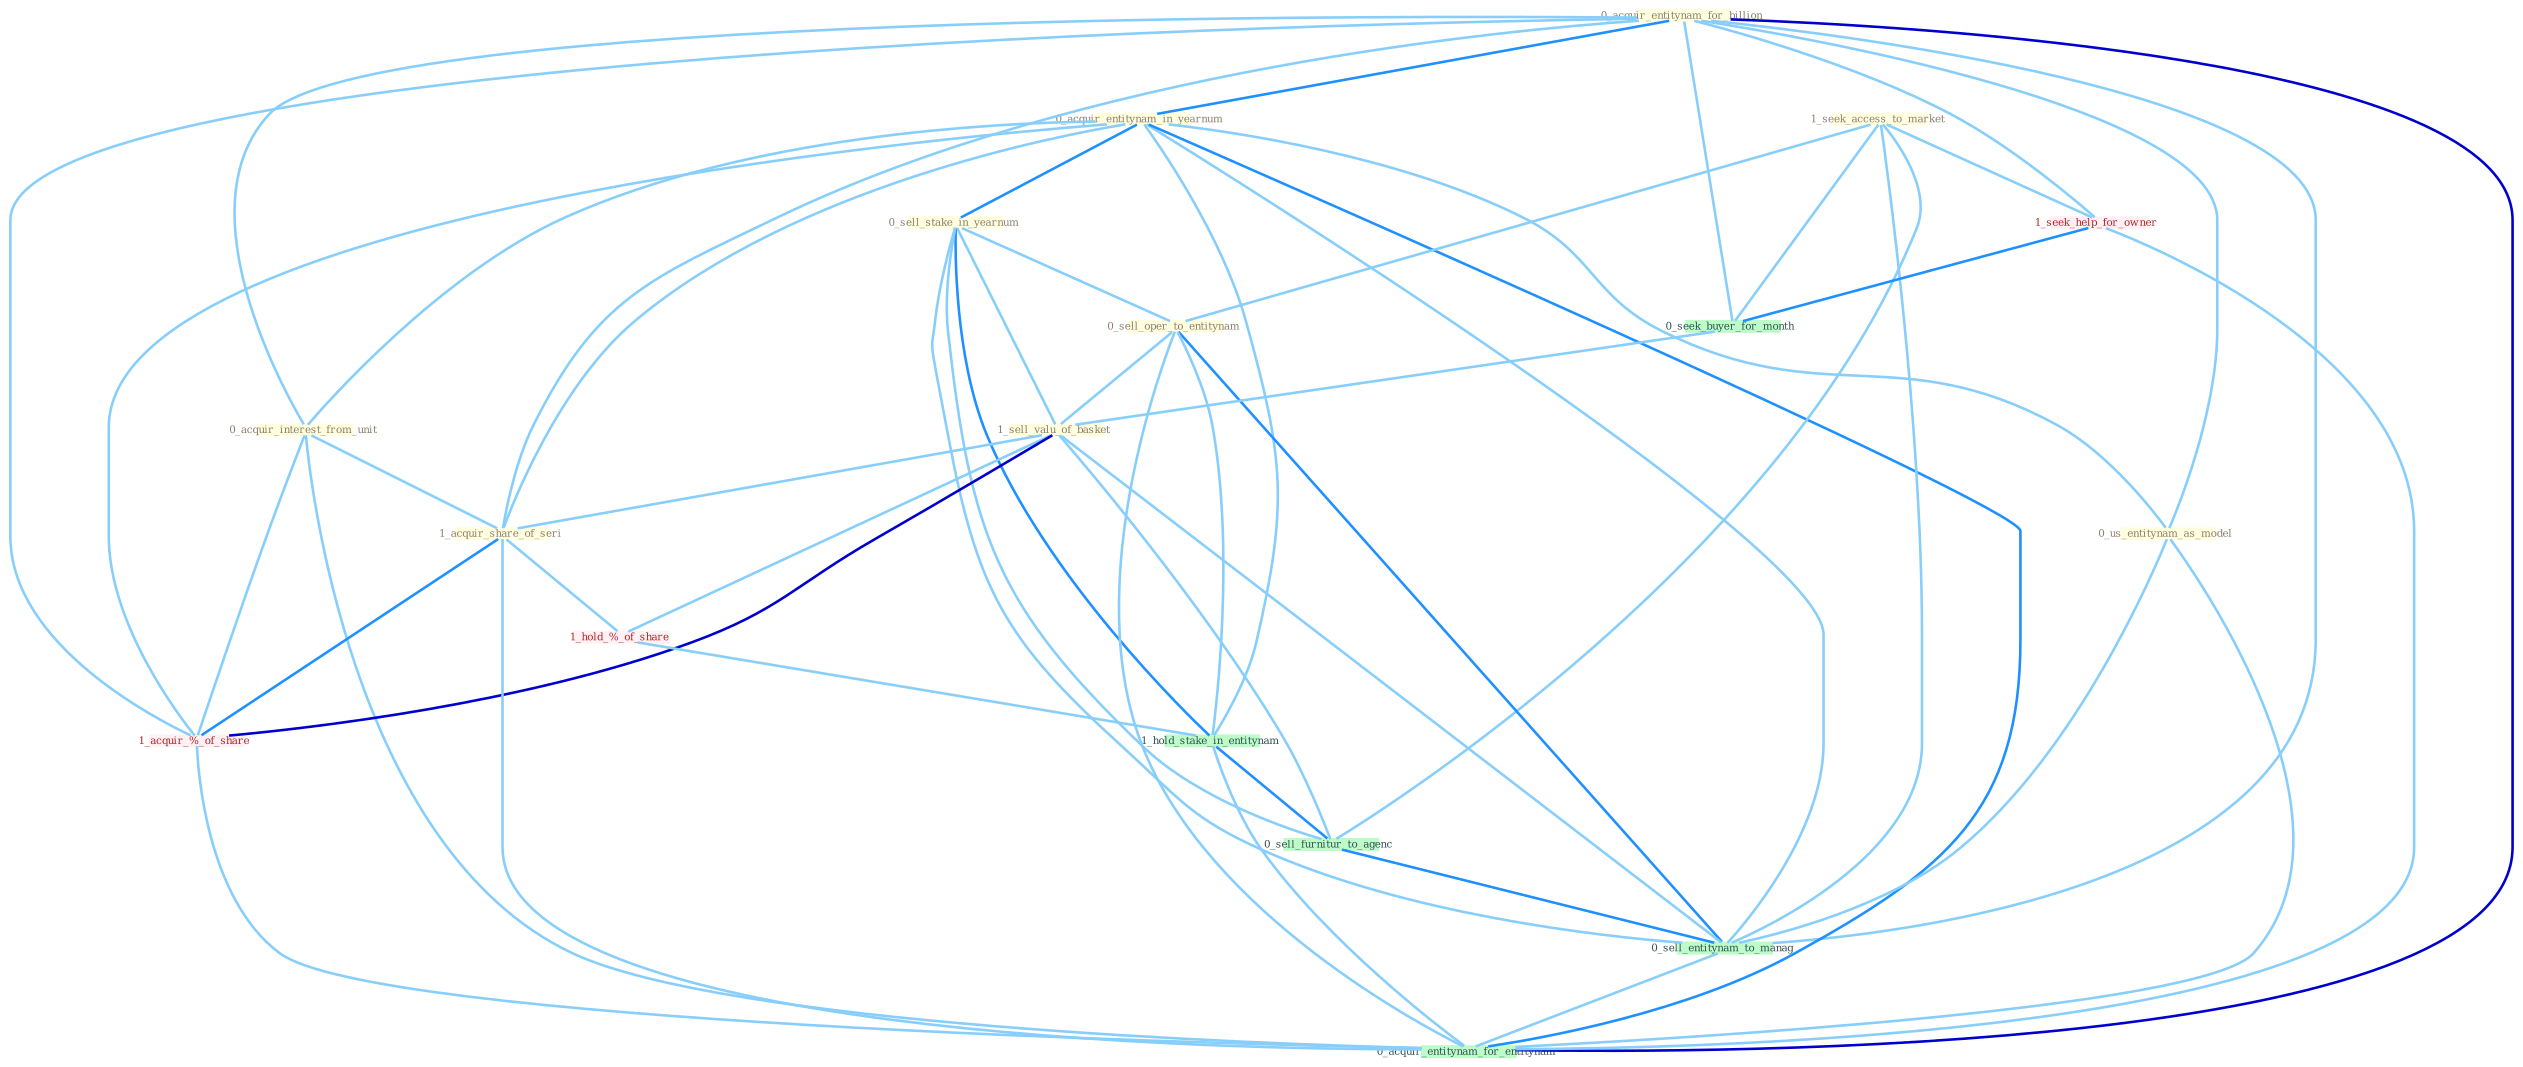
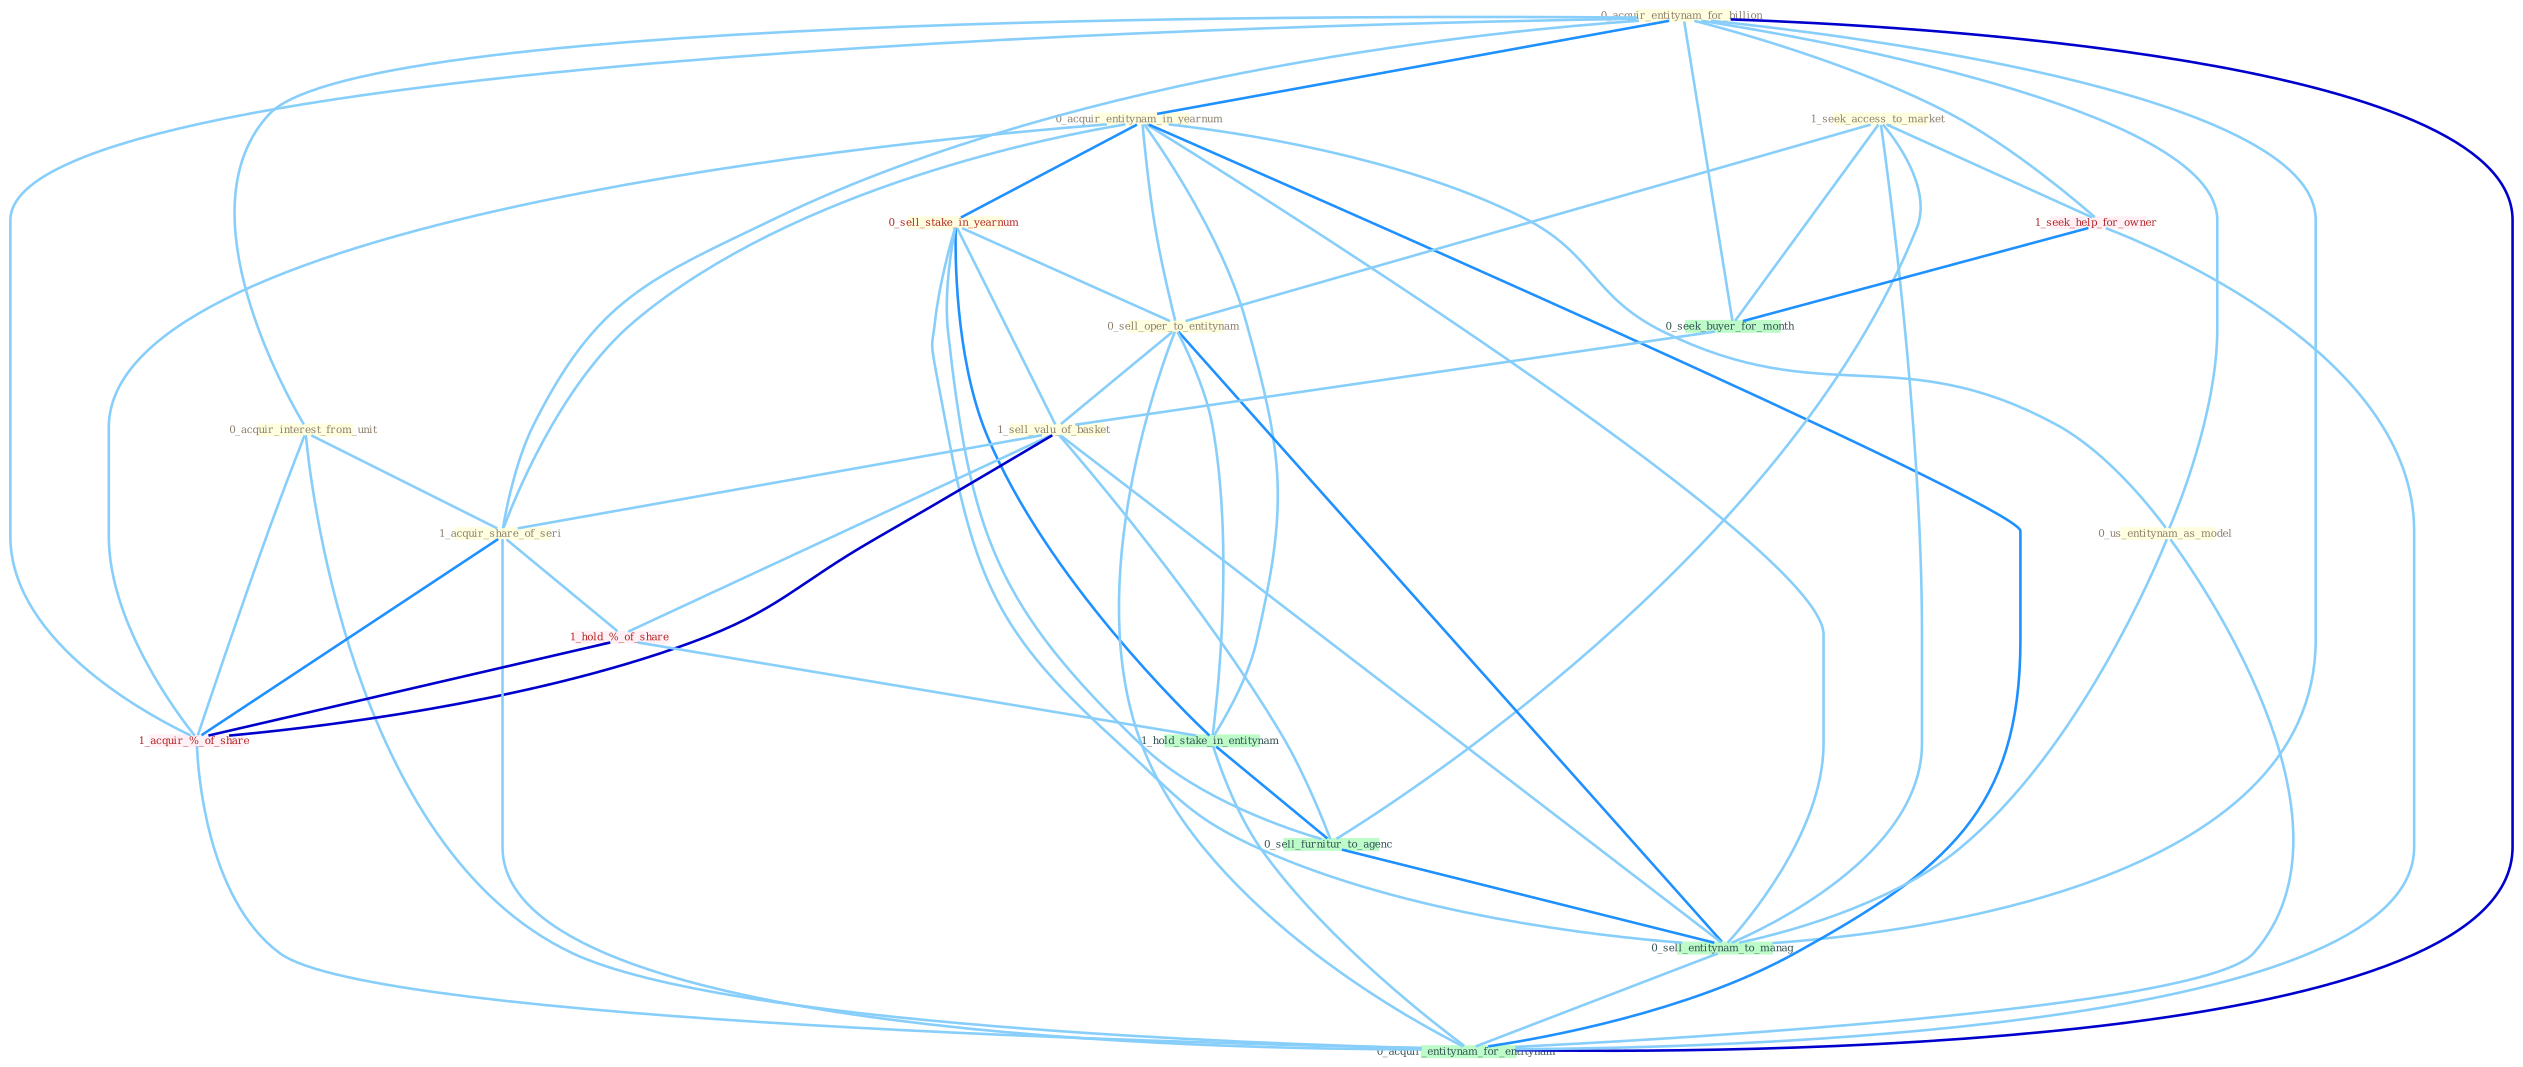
(581, 211) -> (1155, 223)
(956, 223) -> (956, 223)
none -> (409, 689)
